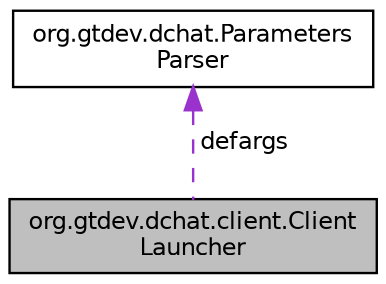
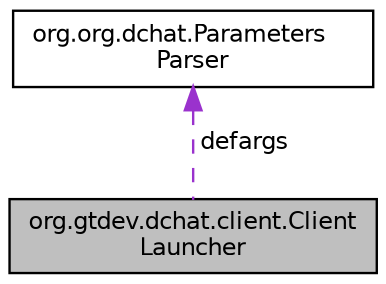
(193, 49) -> (193, 49)
